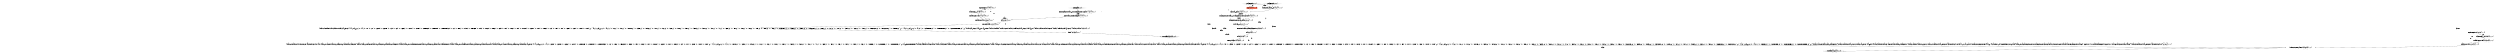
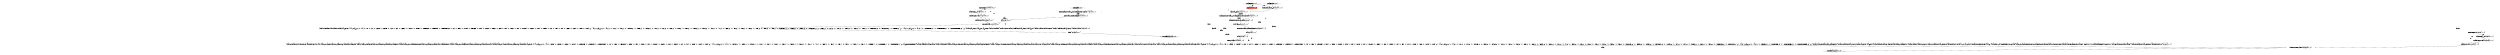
(1265, 6) -> (1264, 6)
